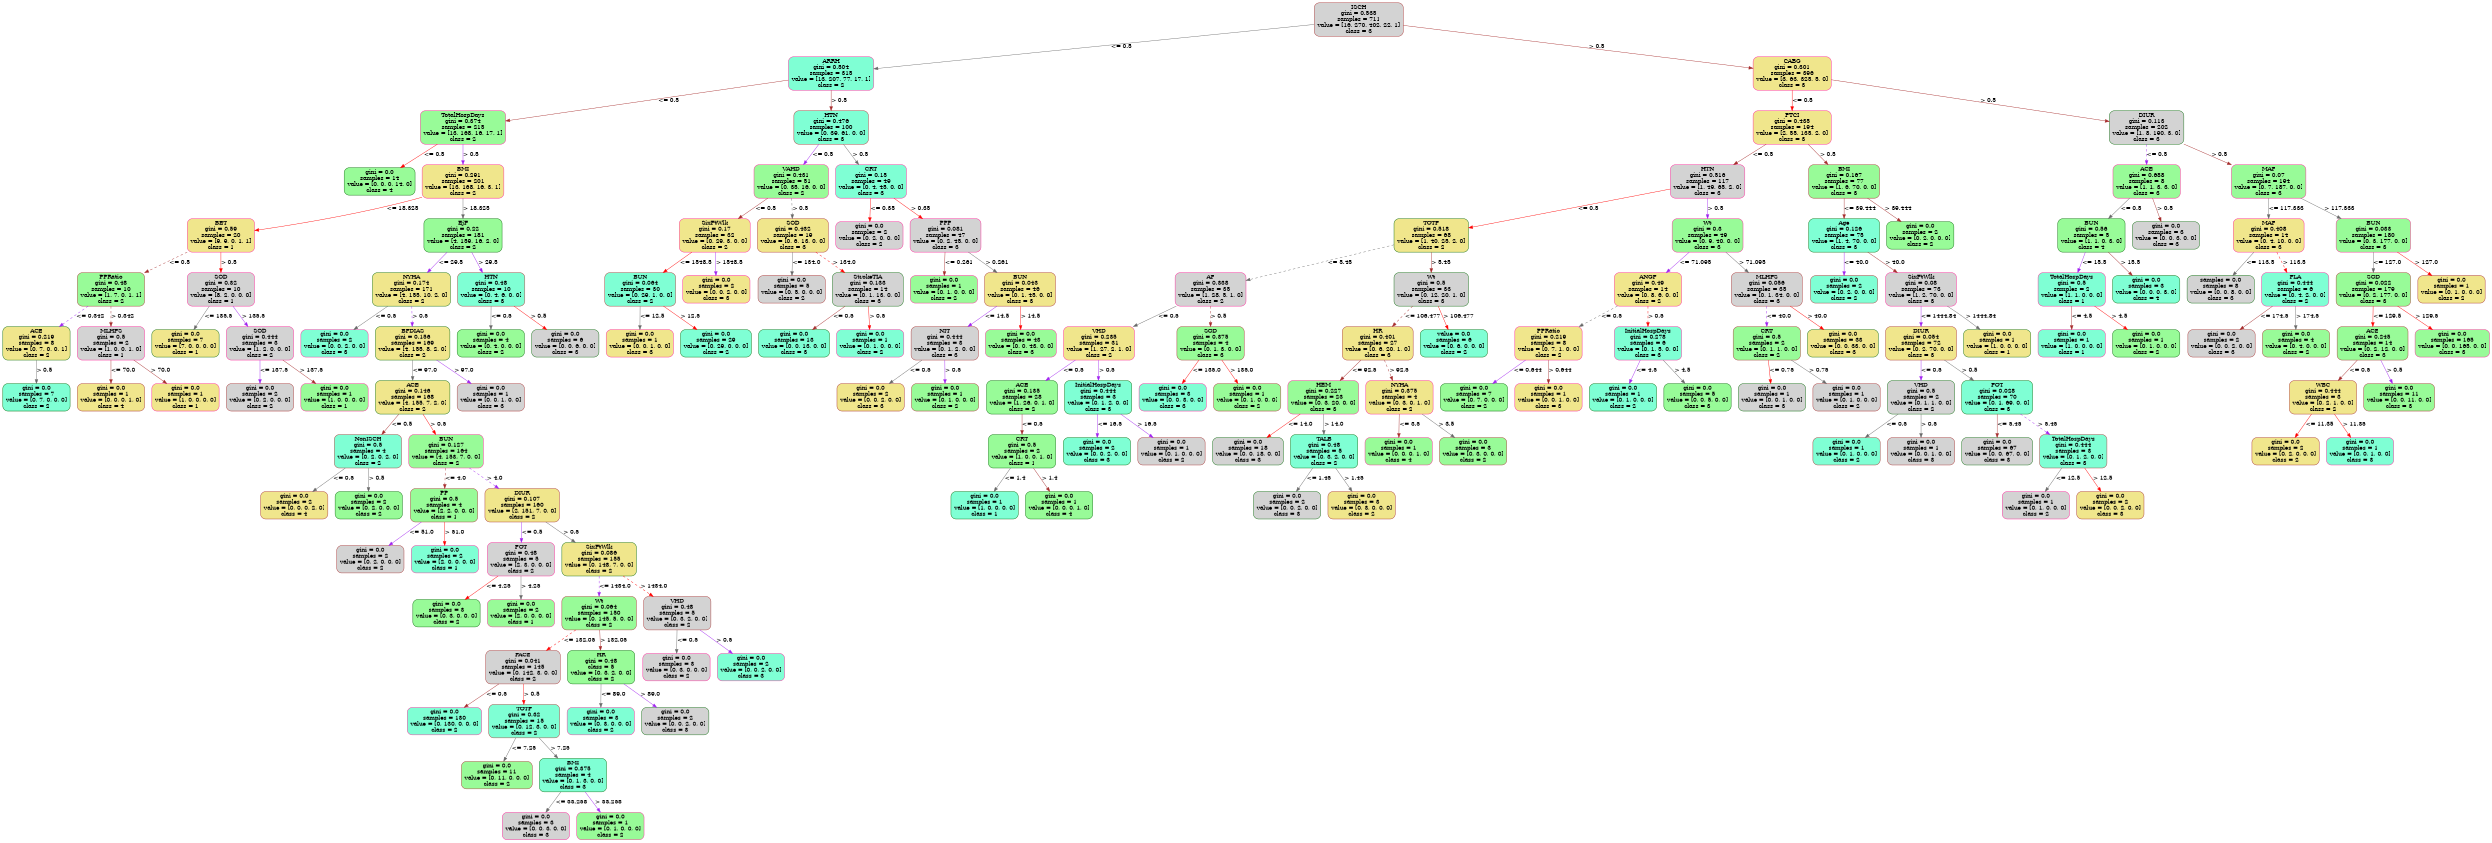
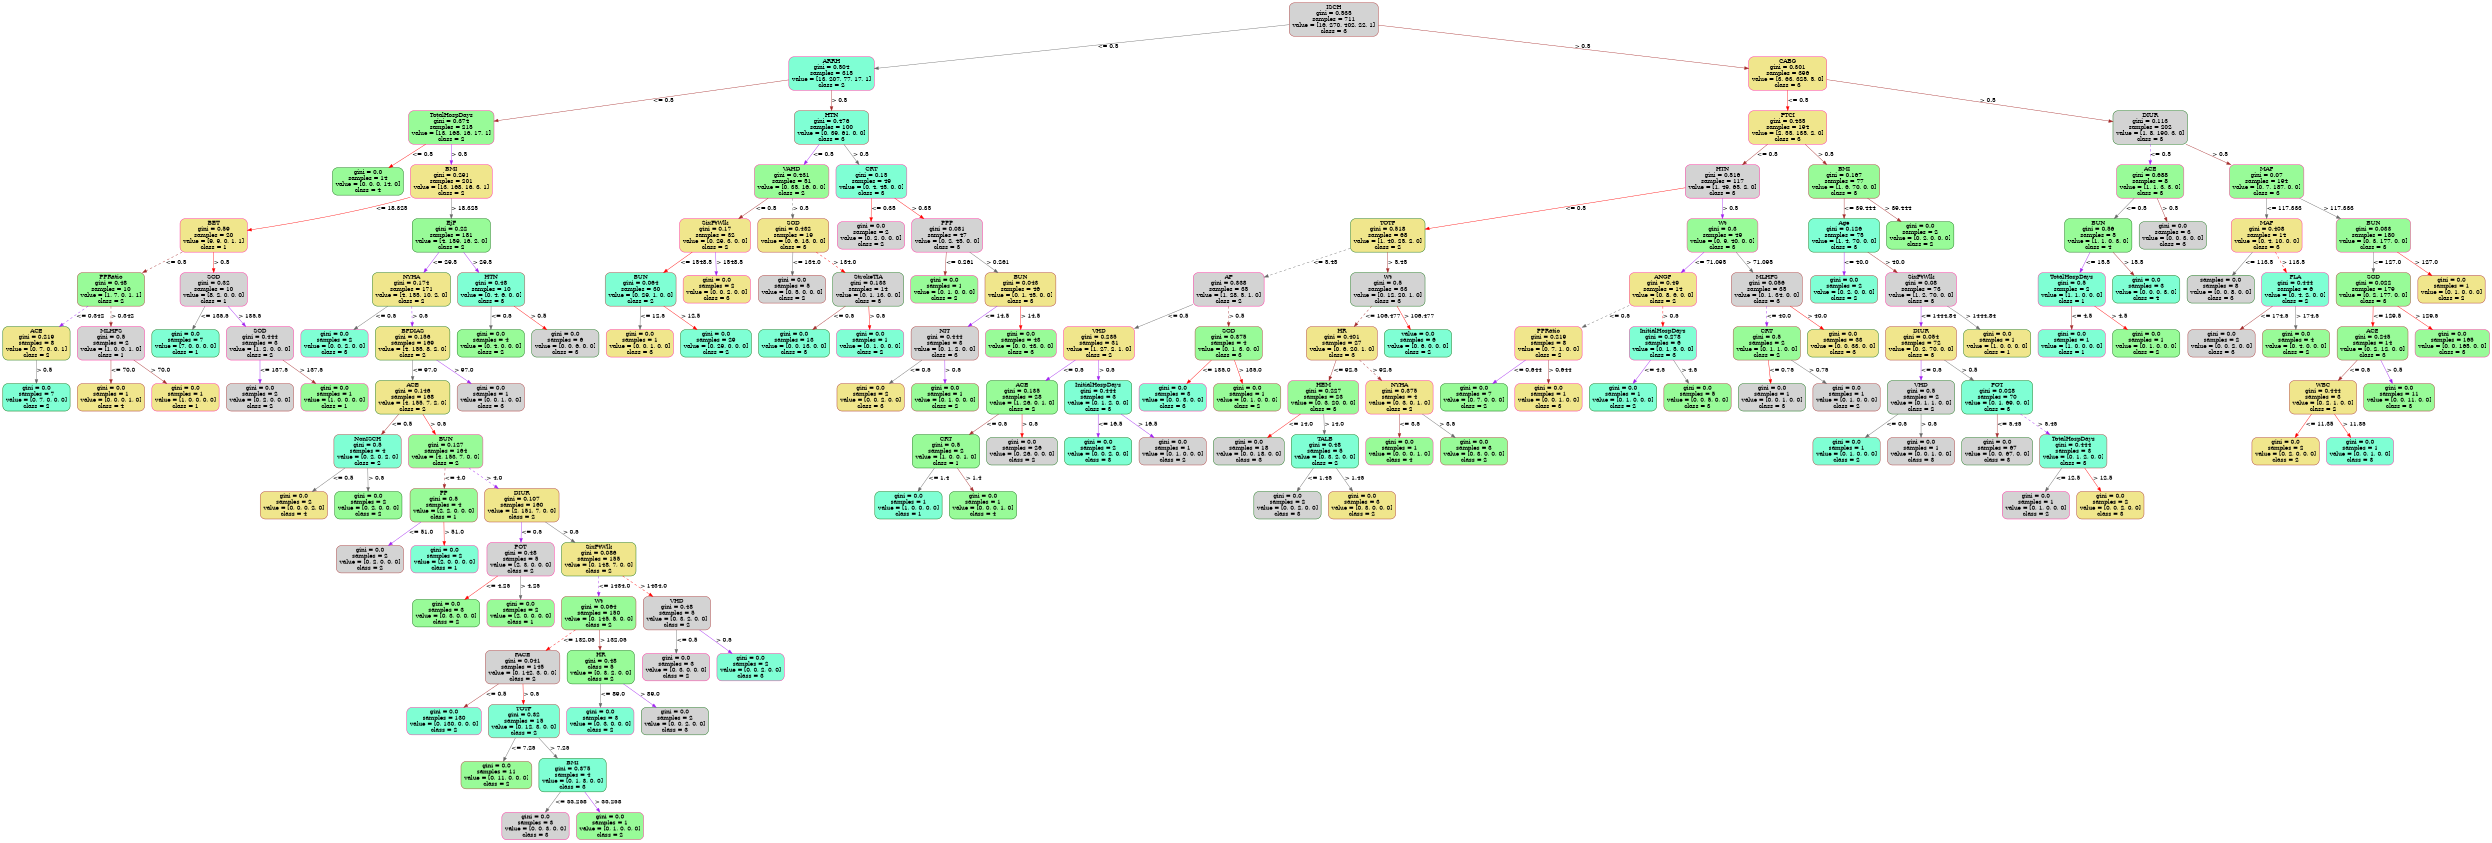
(185, 343) -> (185, 343)
(1698, 397) -> (1698, 397)
none -> (1022, 451)
